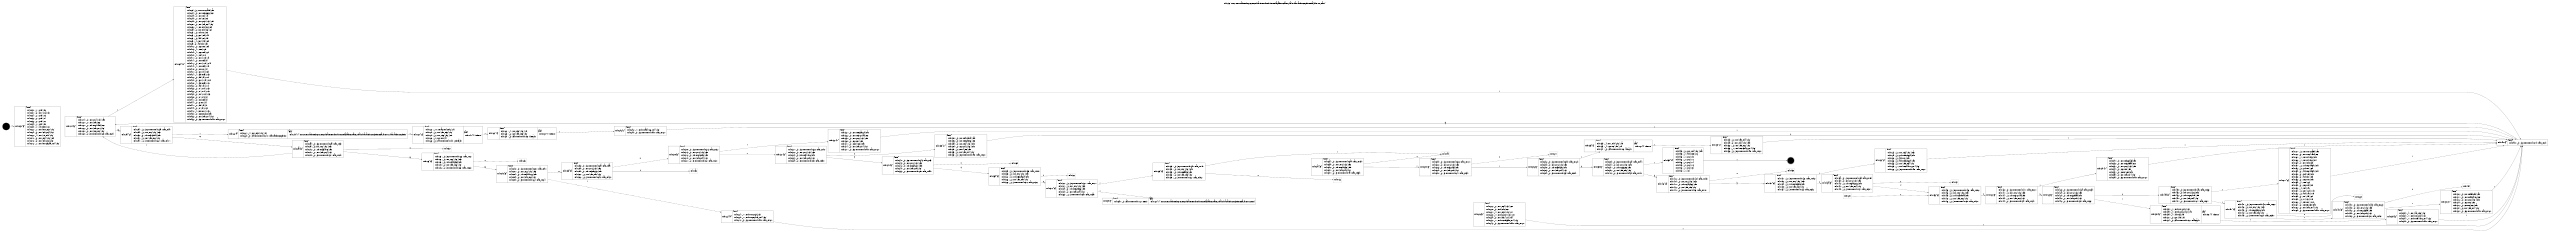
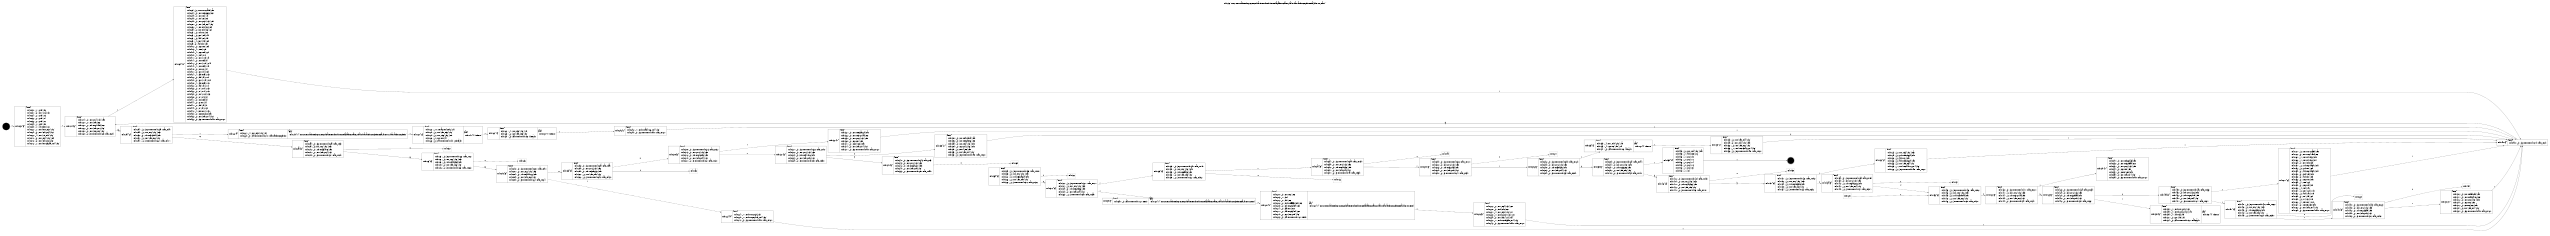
(2322, 146) -> none
(1322, 154) -> (1258, 169)
(196, 157) -> (62, 126)
(960, 171) -> none
none -> (1337, 205)
(2412, 217) -> none
